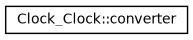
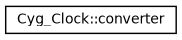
(97, 20) -> (91, 20)
